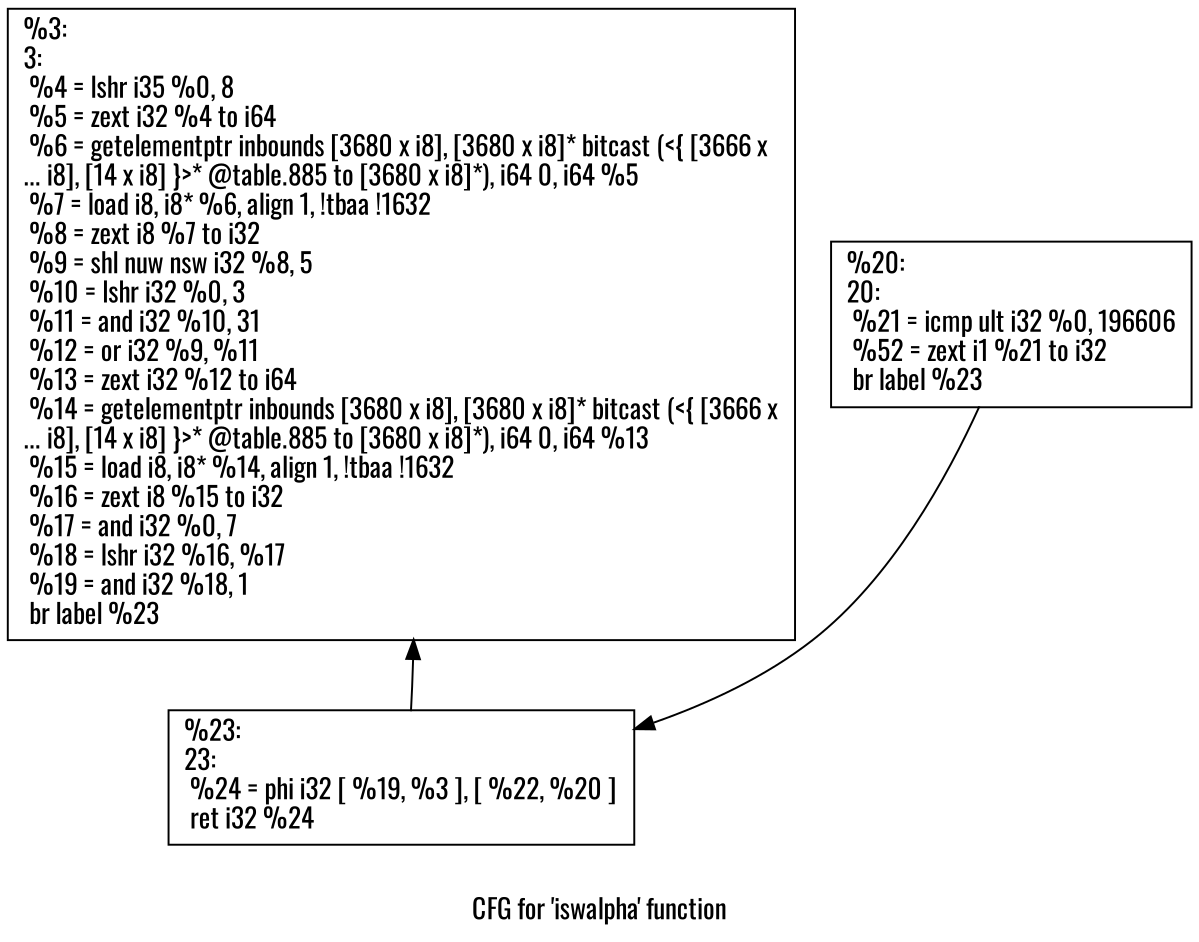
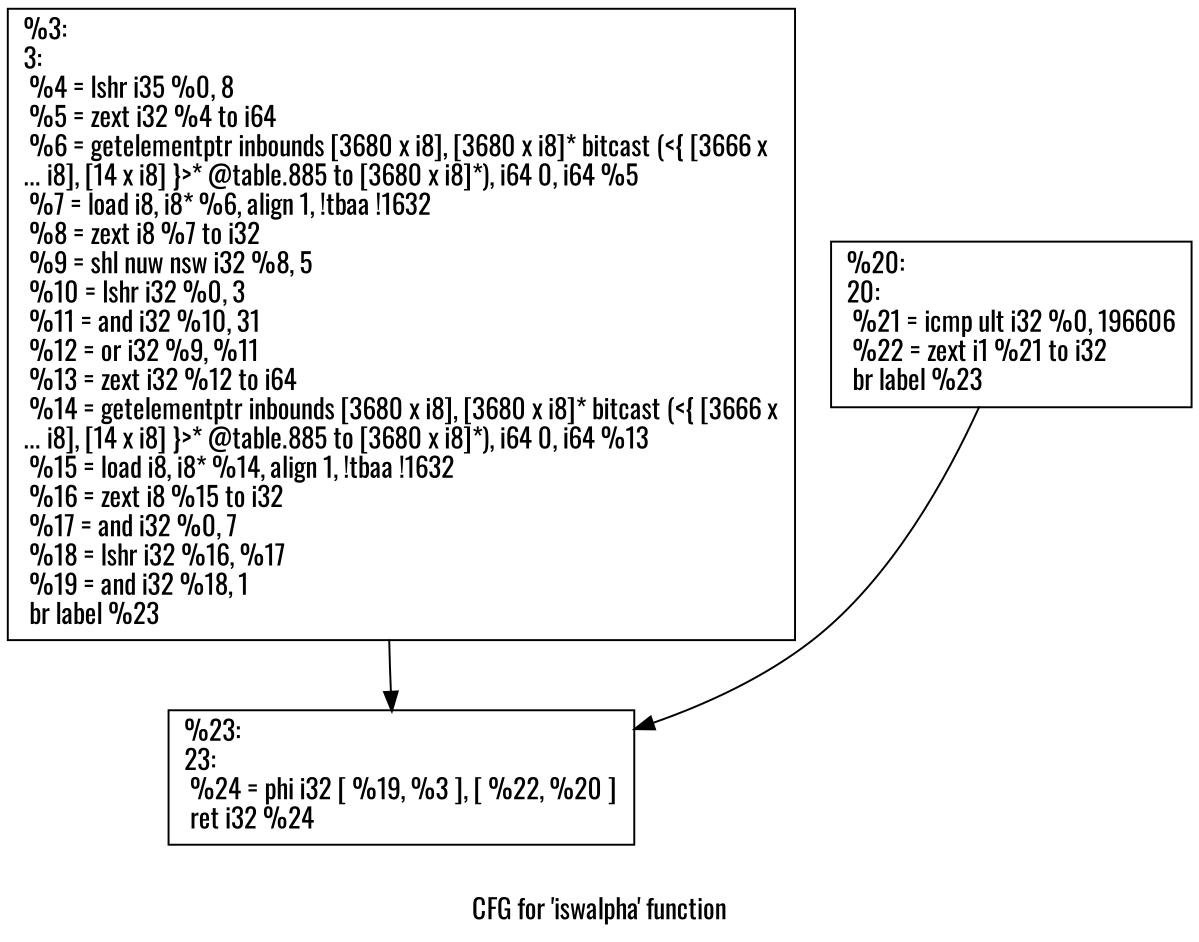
(977, 353) -> (977, 353)
(412, 685) -> (390, 665)
